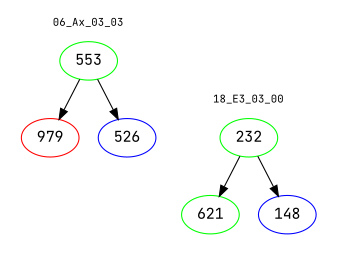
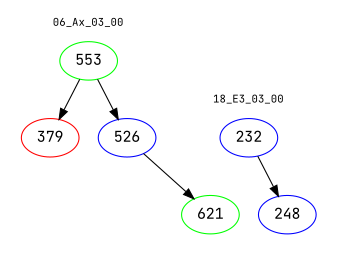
(89, 23) -> (89, 23)
(50, 138) -> (50, 138)
(249, 138) -> (249, 138)
(232, 171) -> (165, 173)
(287, 215) -> (287, 215)
